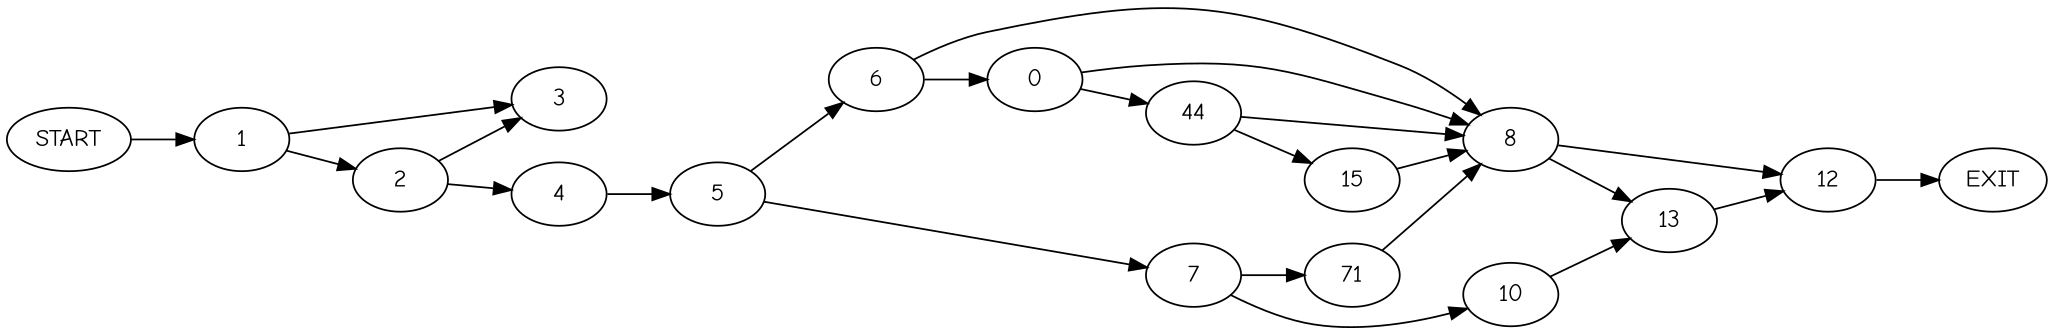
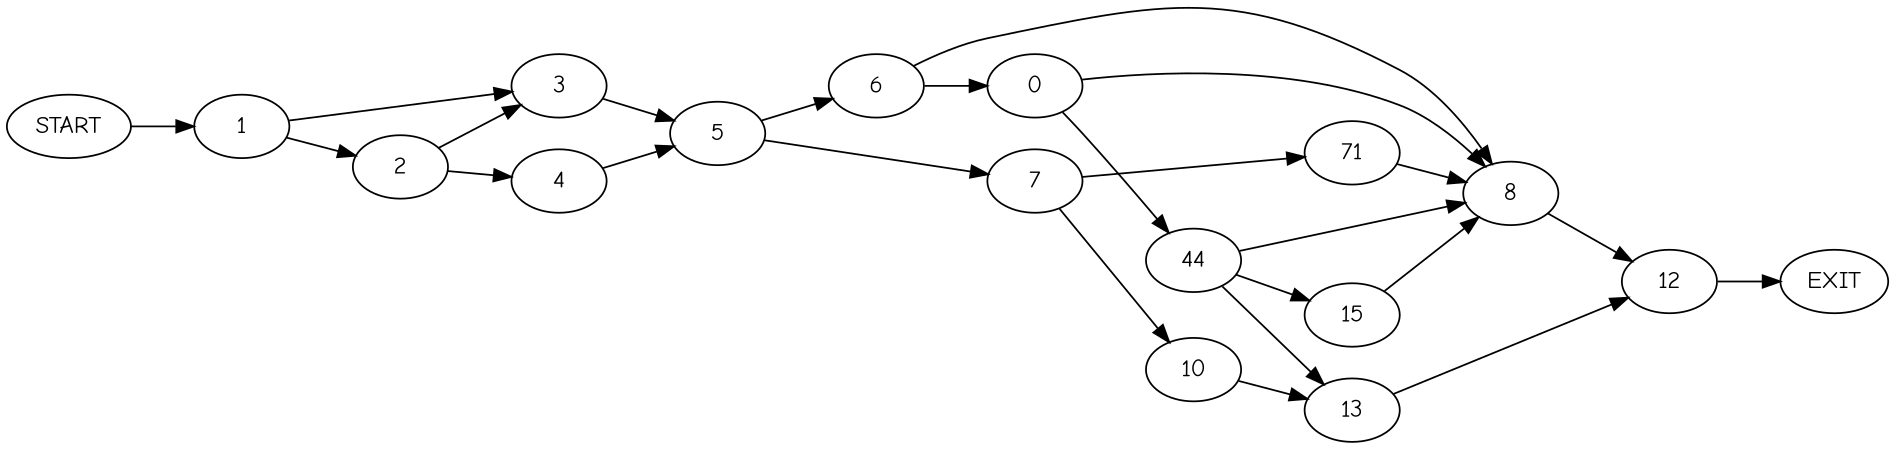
none -> (630, 107)
(1582, 176) -> (1267, 329)
